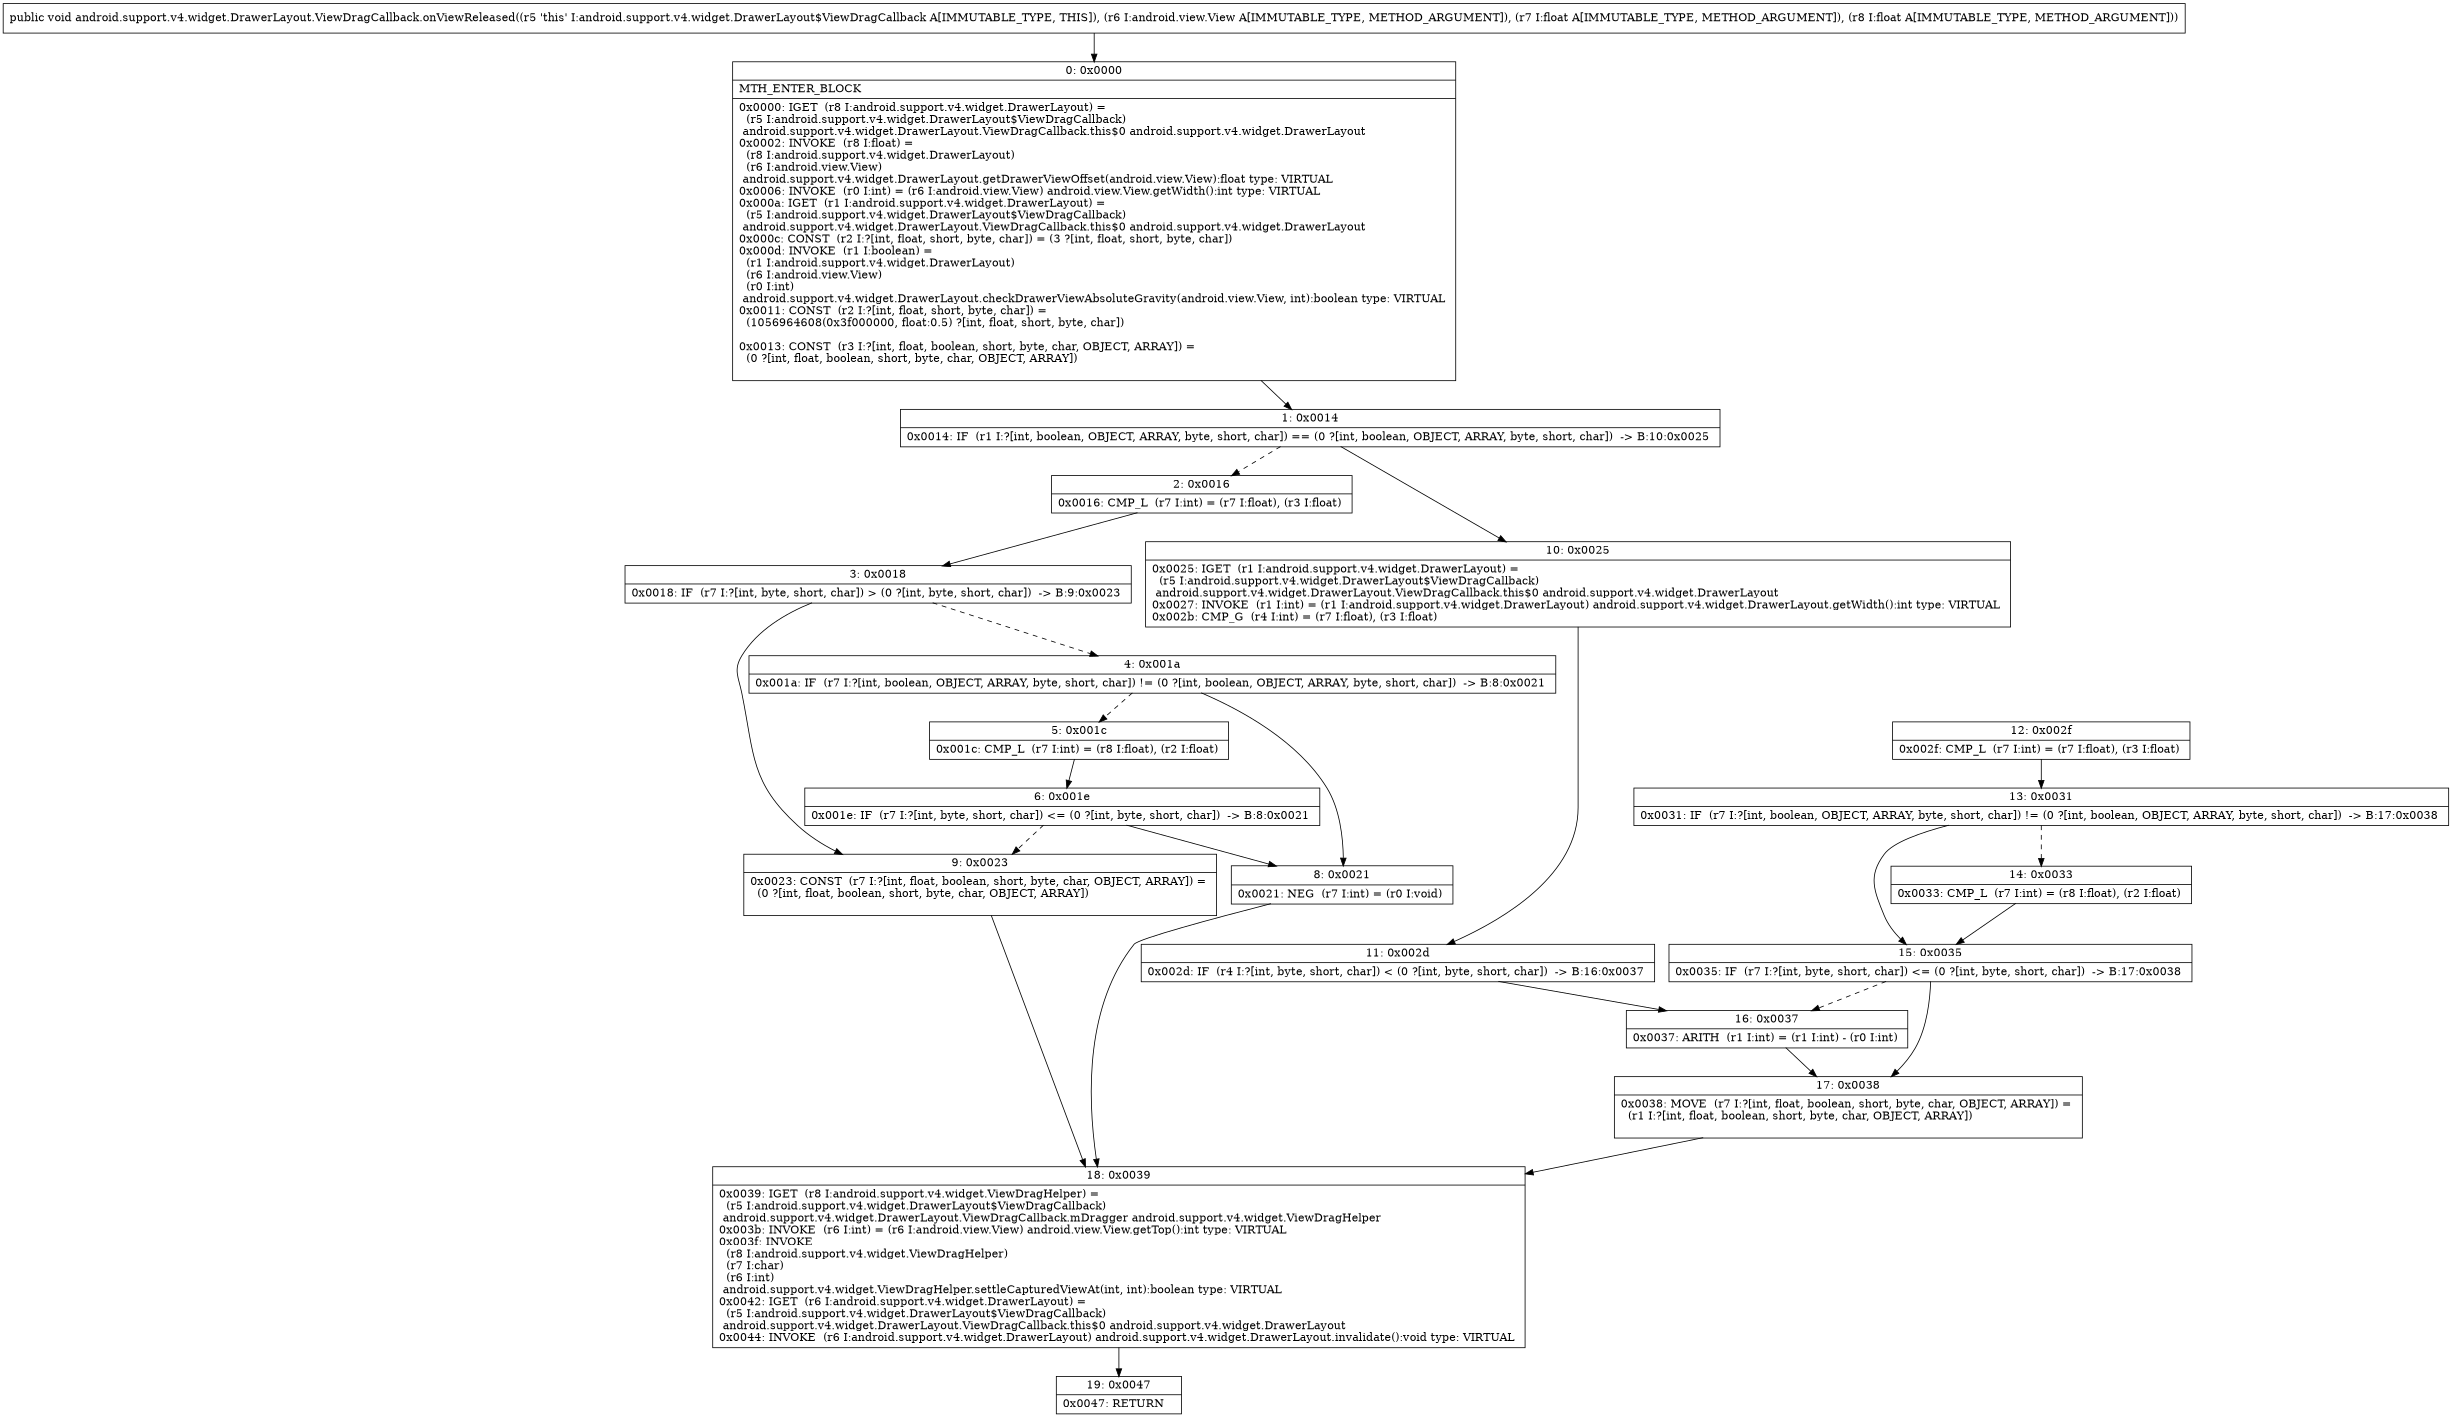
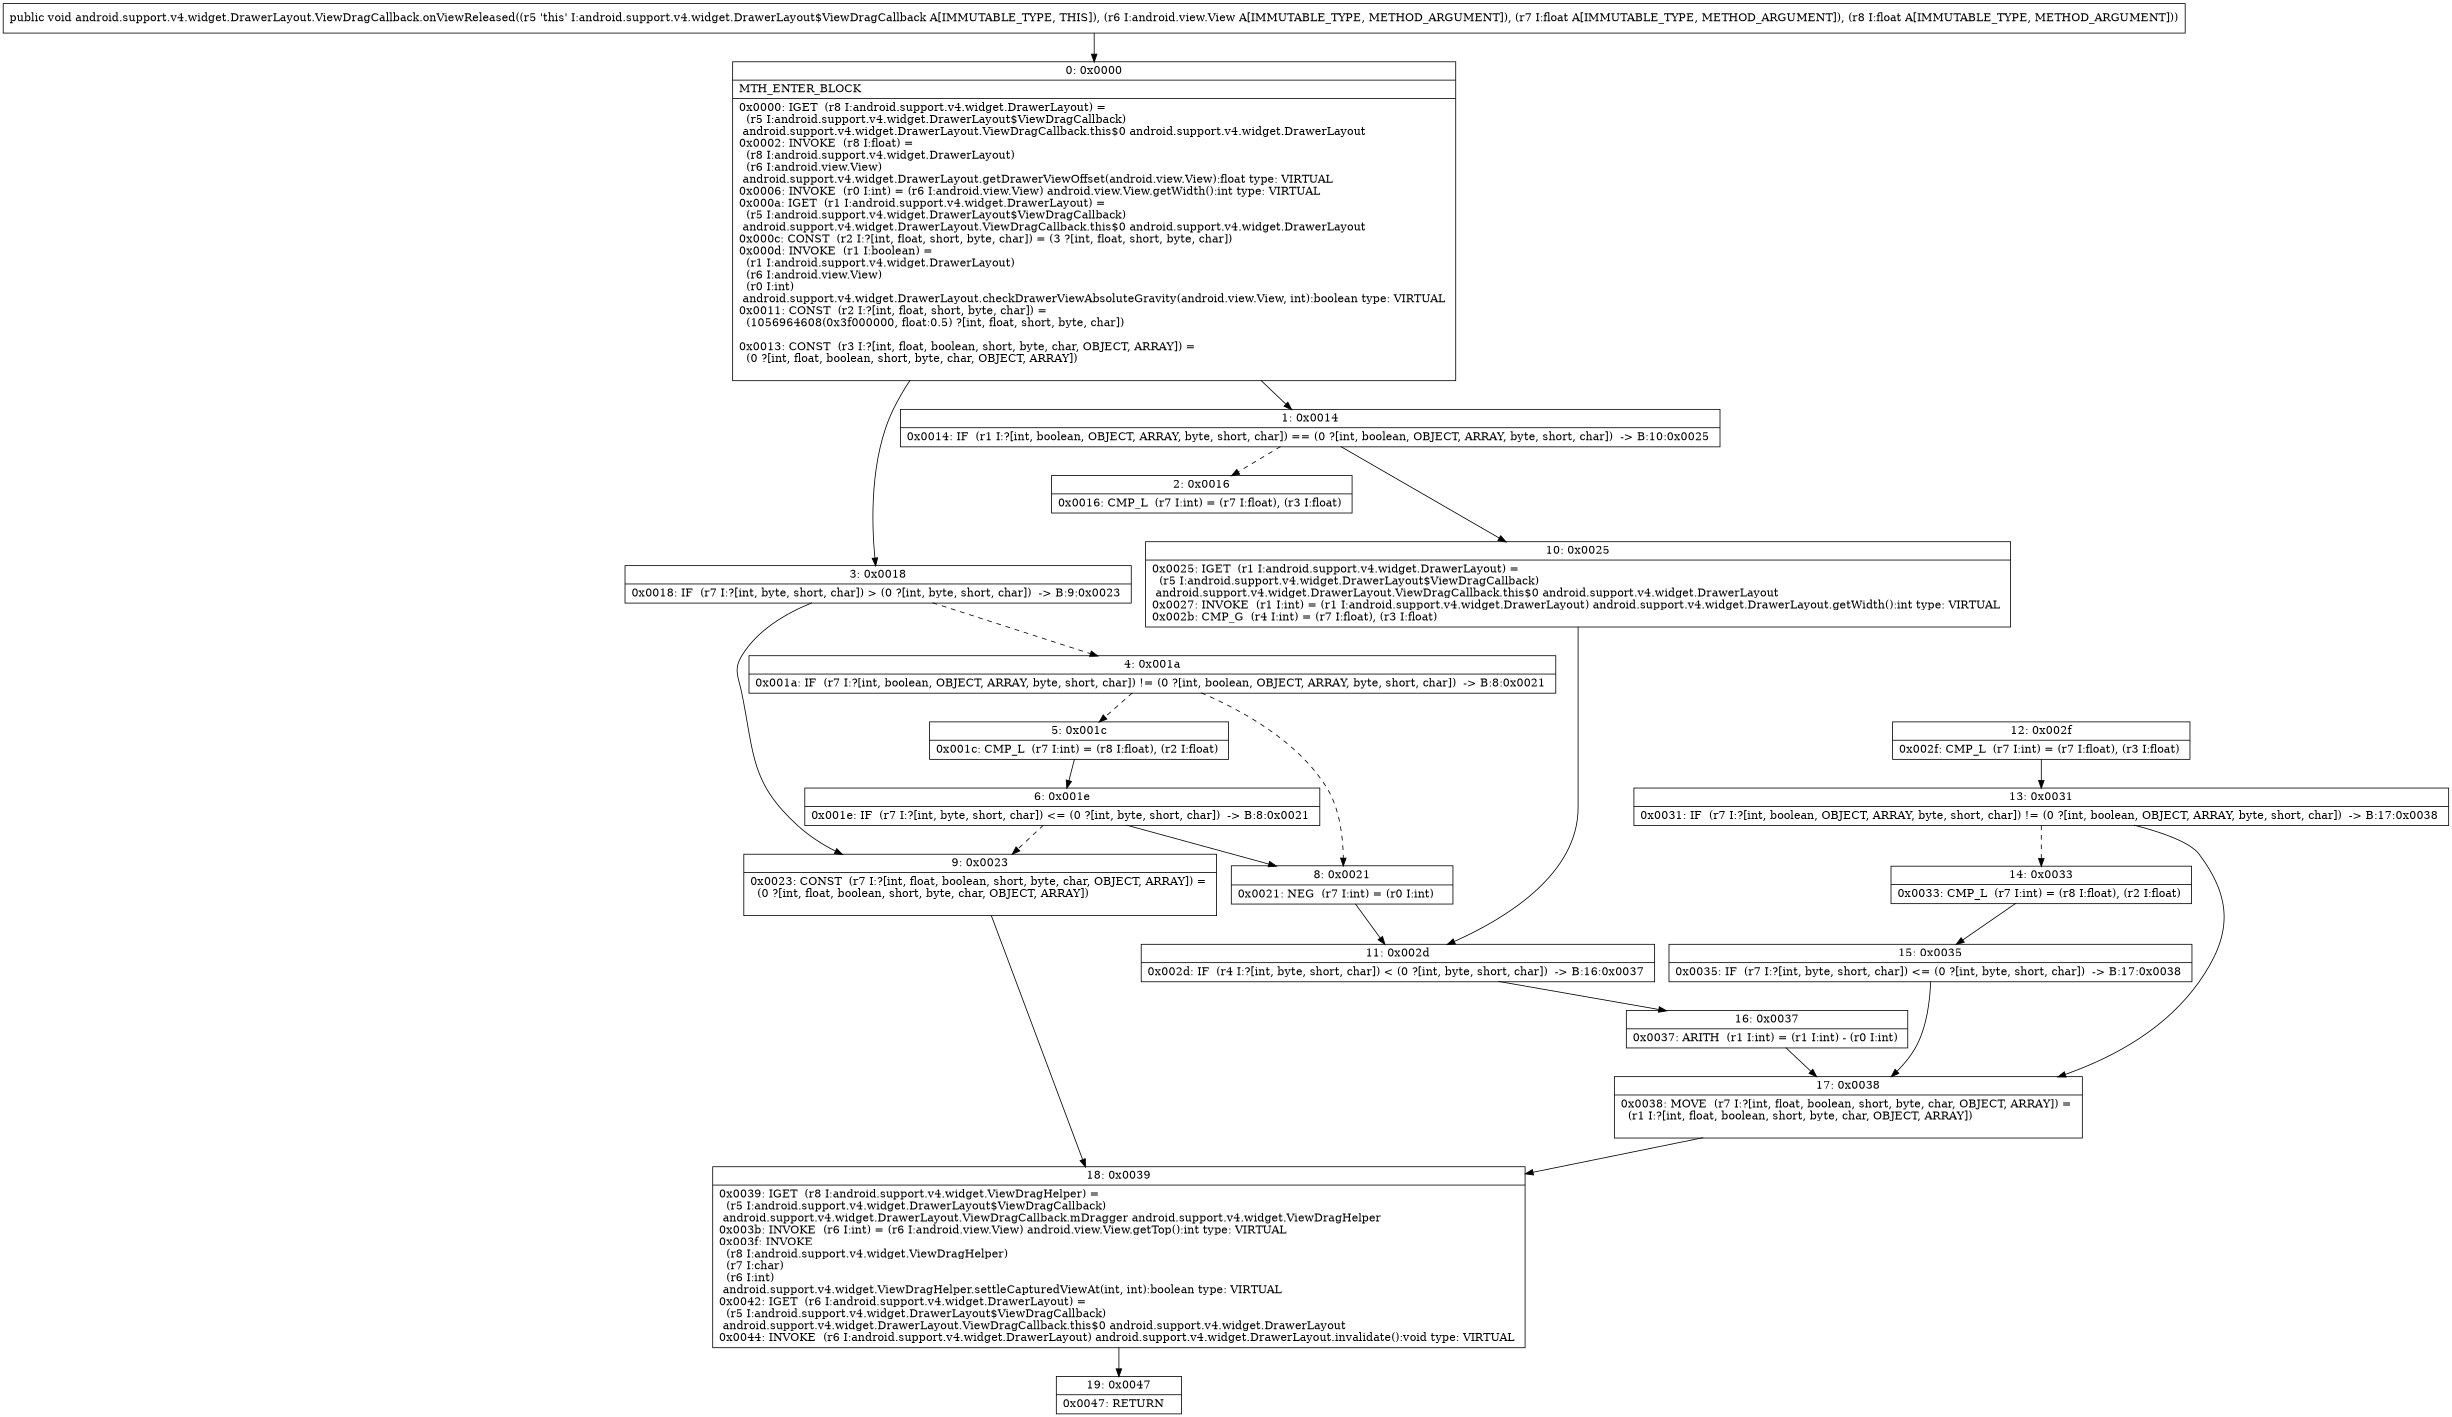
(1044, 538) -> (877, 466)
(1299, 754) -> (1299, 754)
(1878, 864) -> (2211, 962)
(1342, 894) -> (1338, 894)
(1113, 979) -> (1368, 921)
(1853, 995) -> none
